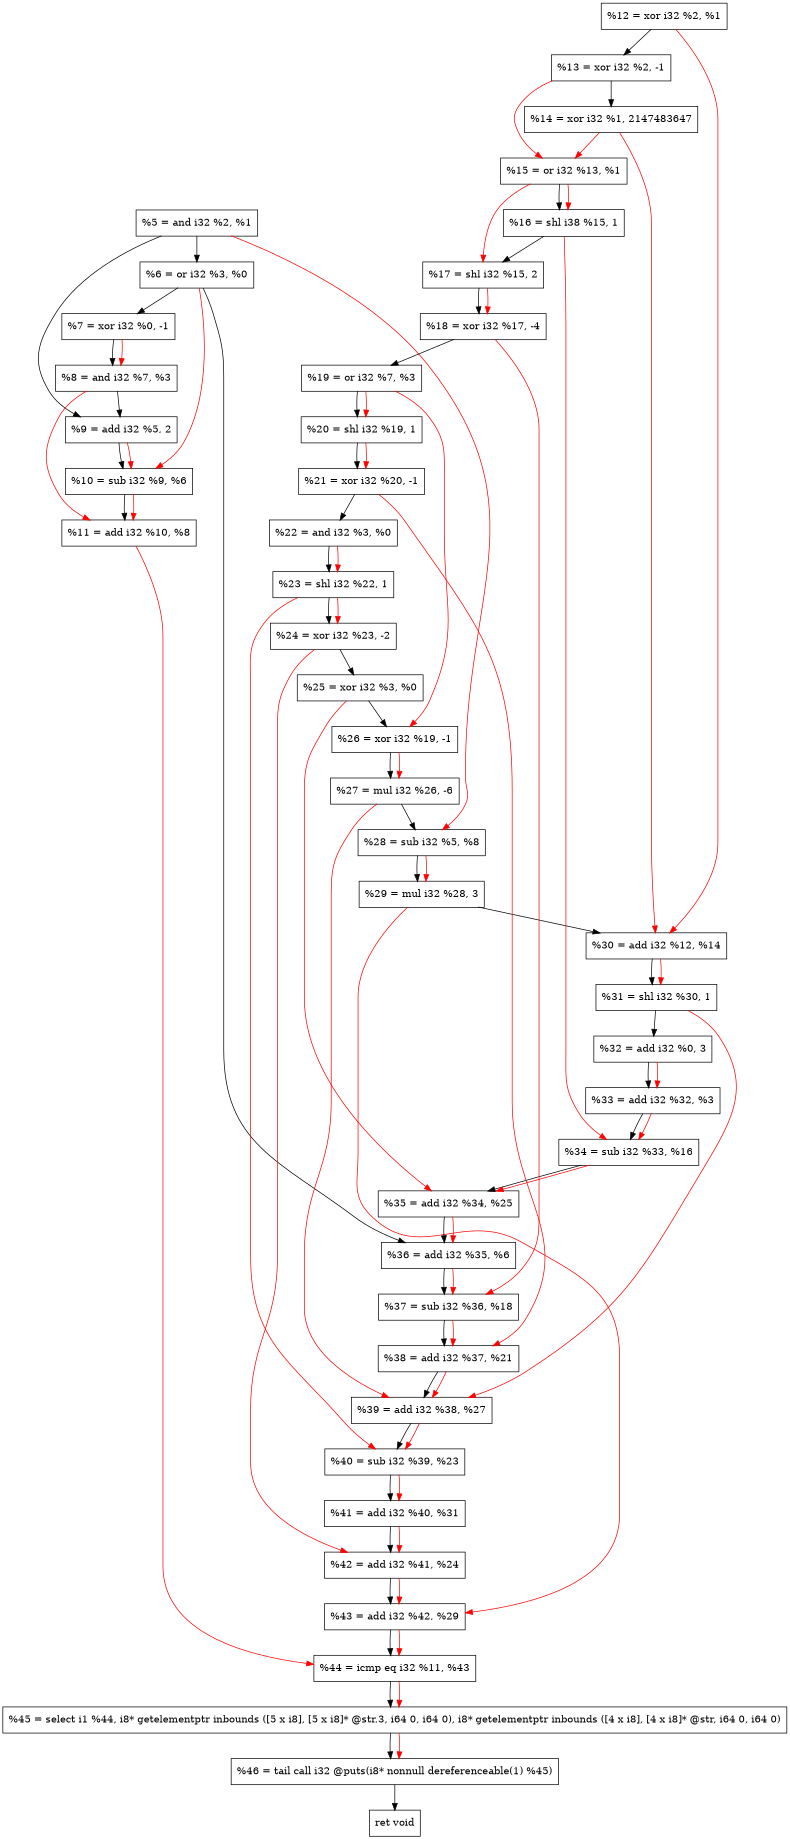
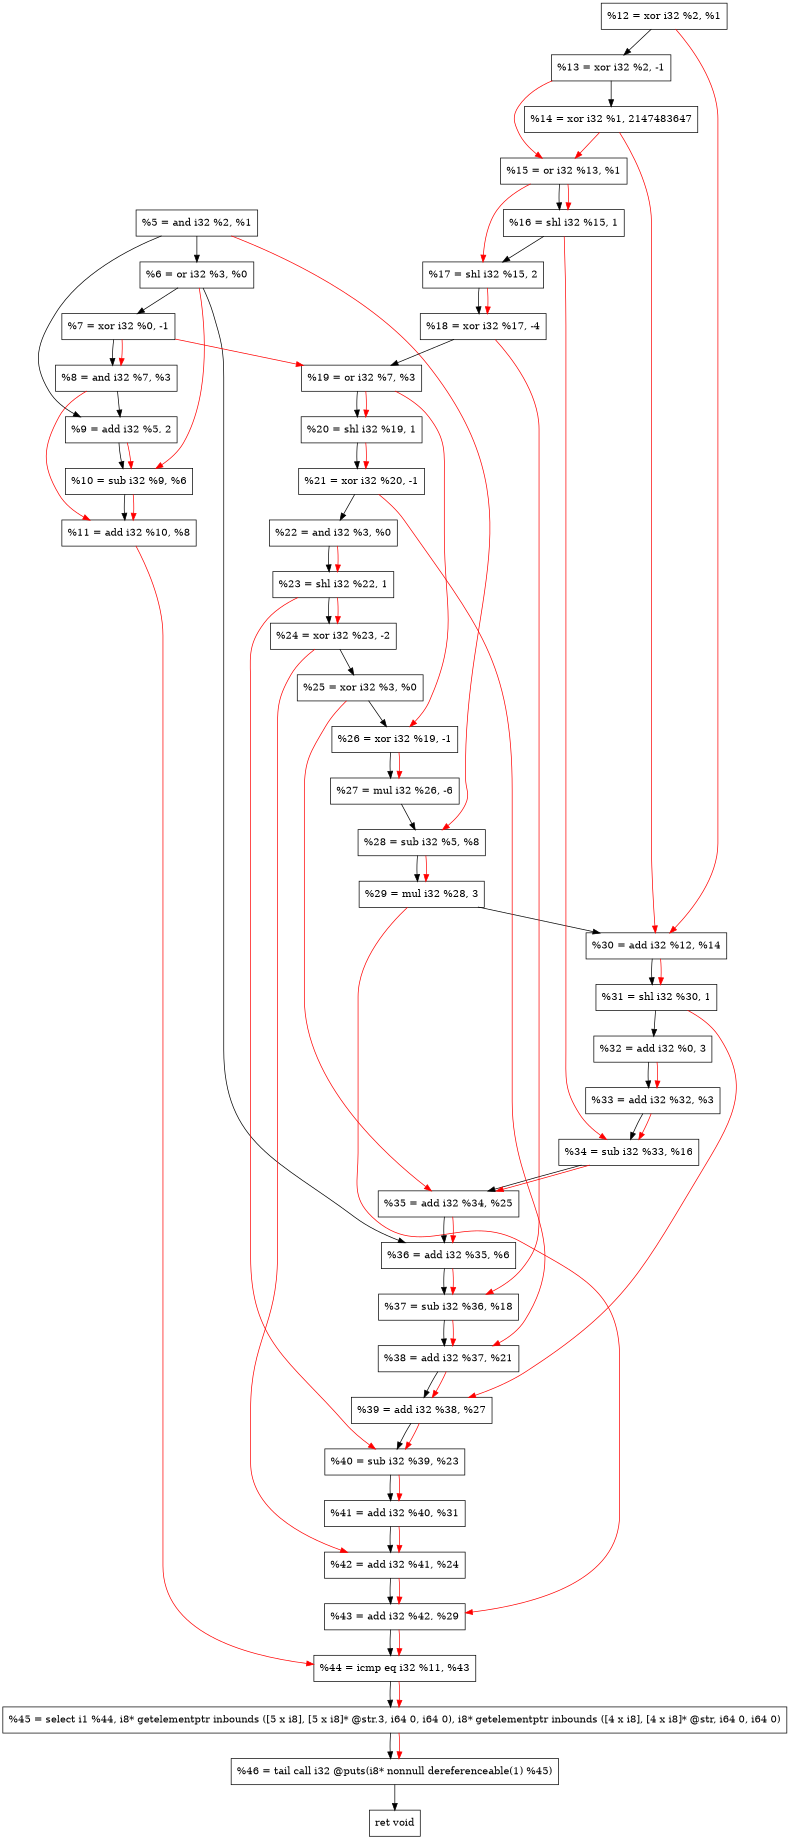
(564, 223) -> (564, 223)
none -> (236, 352)
(331, 1111) -> none
